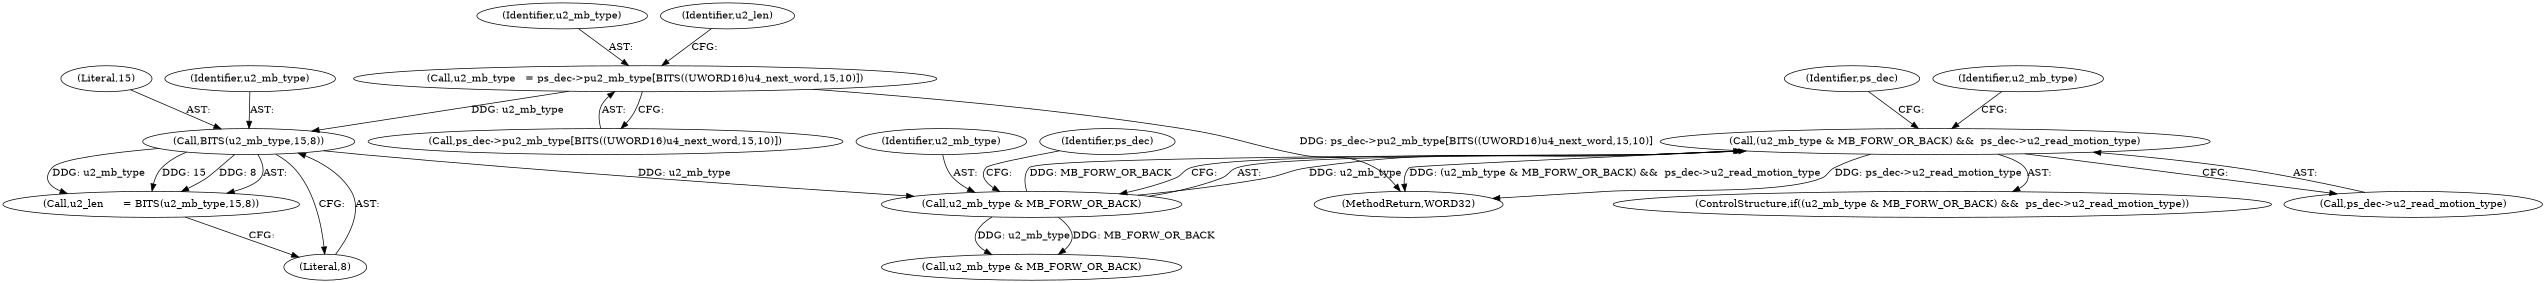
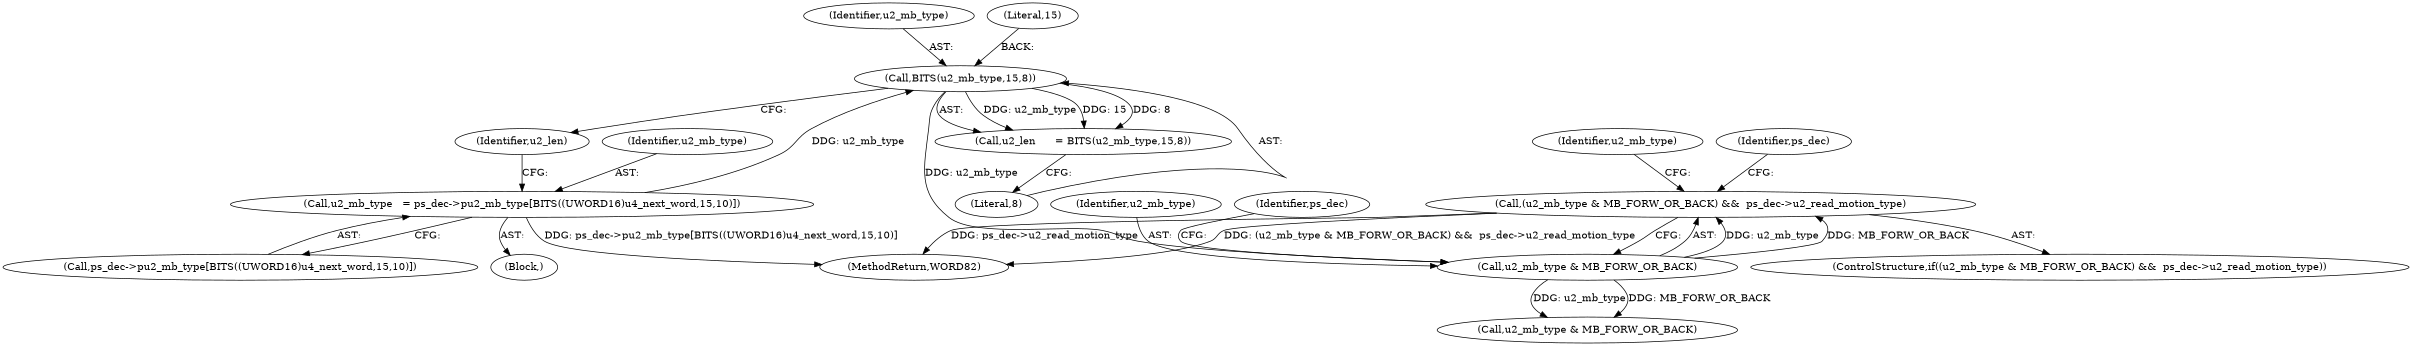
(200, 110) -> (1019, 47)
(311, 194) -> (733, 108)
(1409, 204) -> (914, 267)
(2413, 204) -> none
none -> (524, 267)
